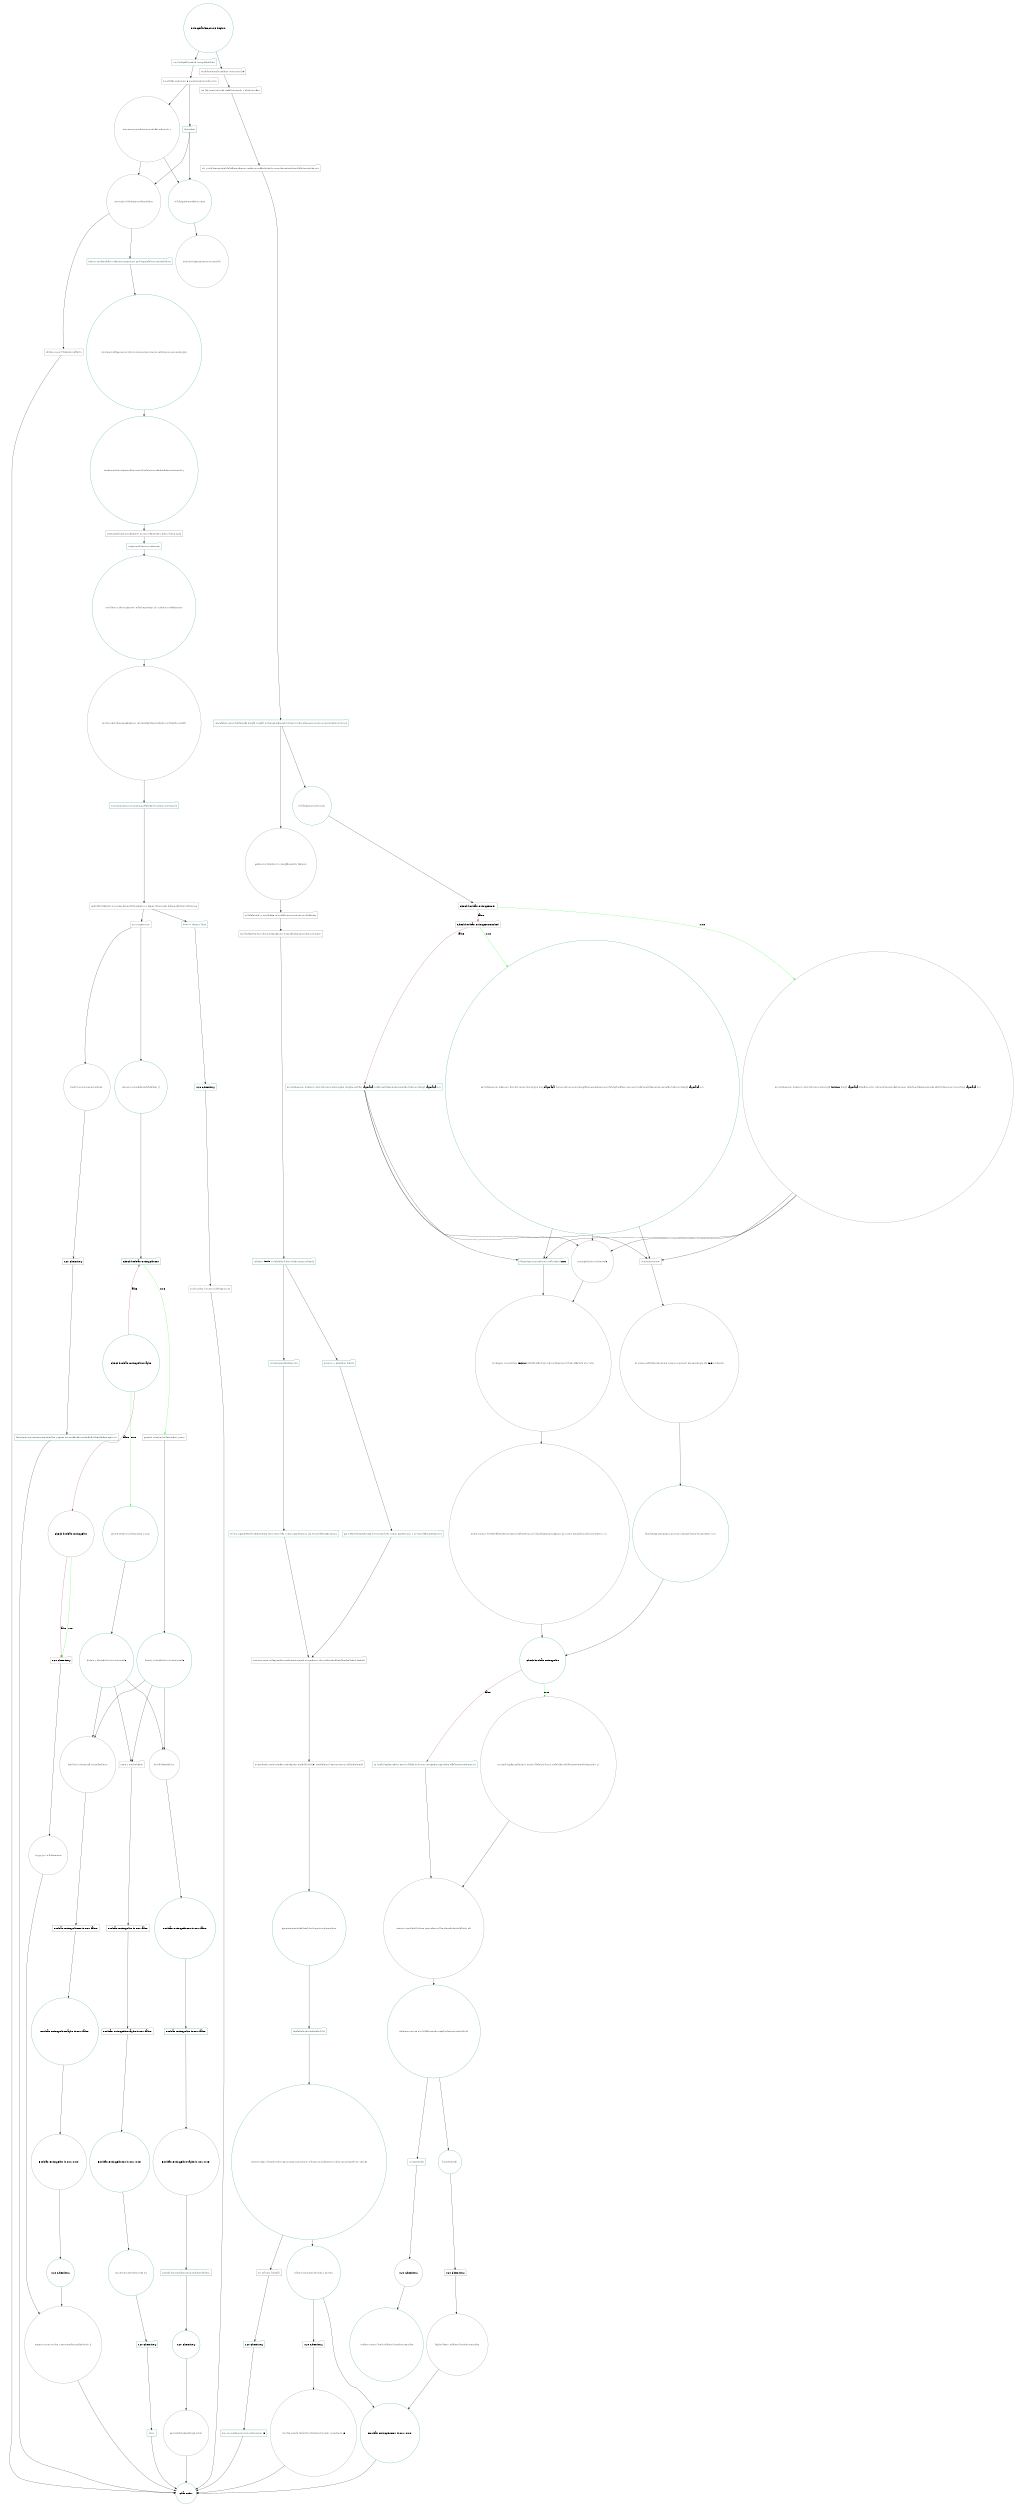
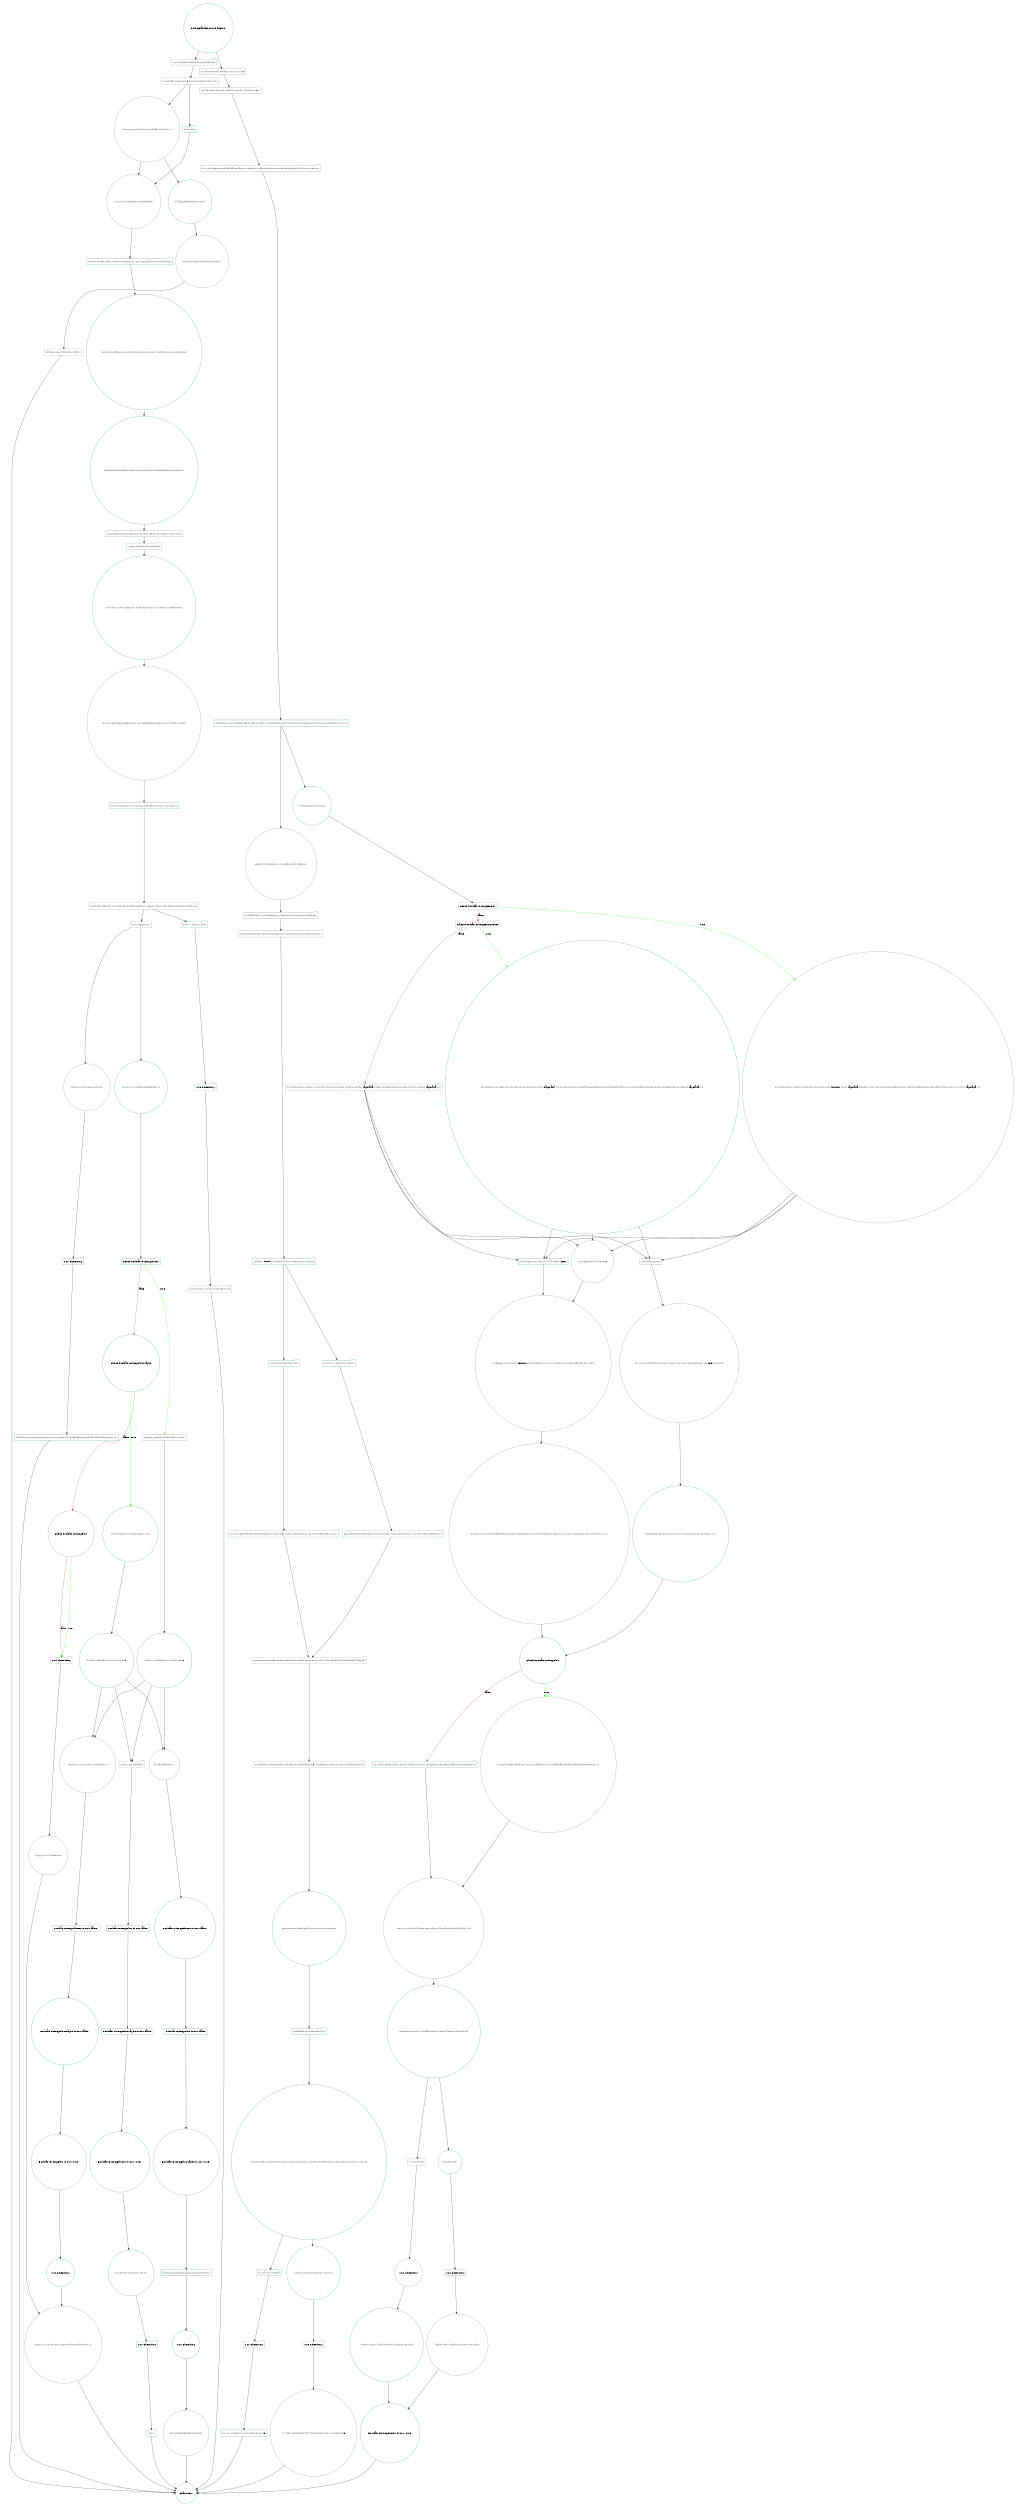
(190, 155) -> none
(70, 274) -> (106, 289)
(130, 1300) -> (137, 1299)
(336, 2359) -> (388, 2391)
